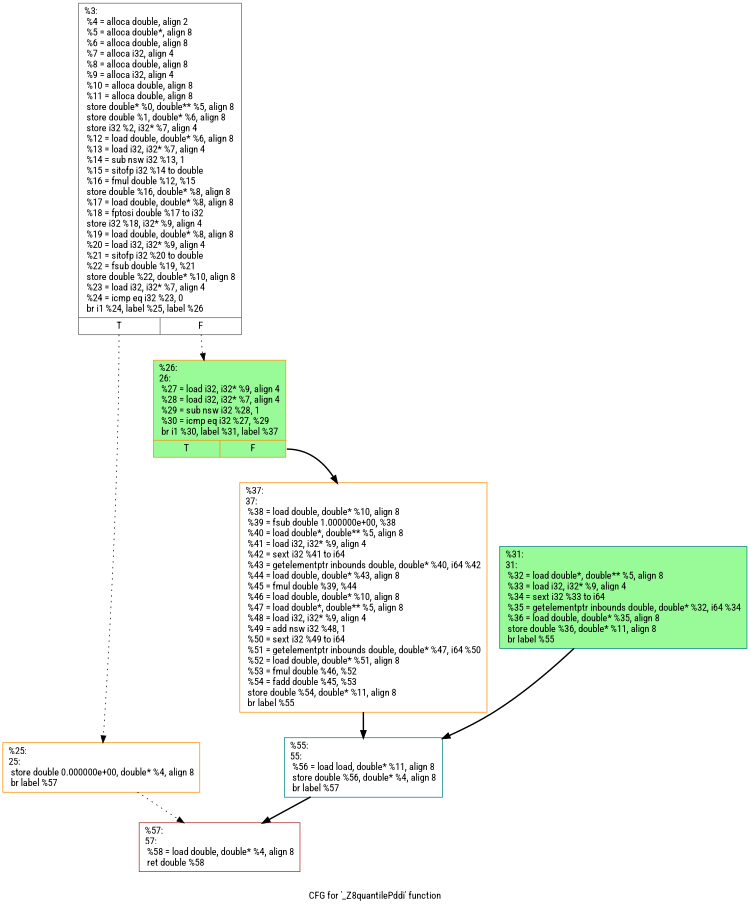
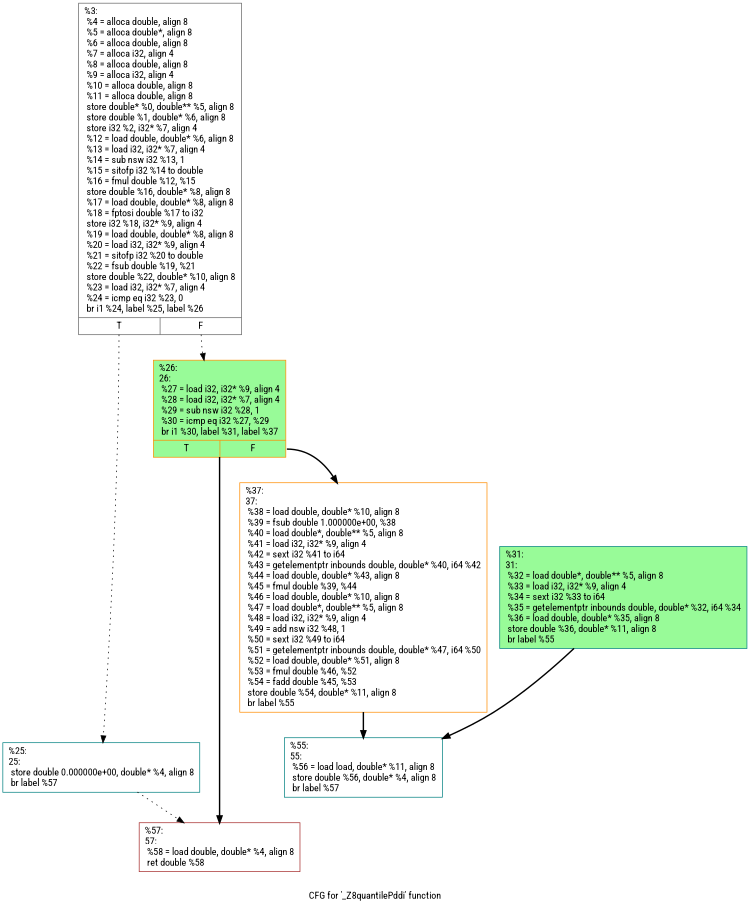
(136, 22) -> (136, 22)
(101, 767) -> (101, 767)
(290, 808) -> (220, 636)
